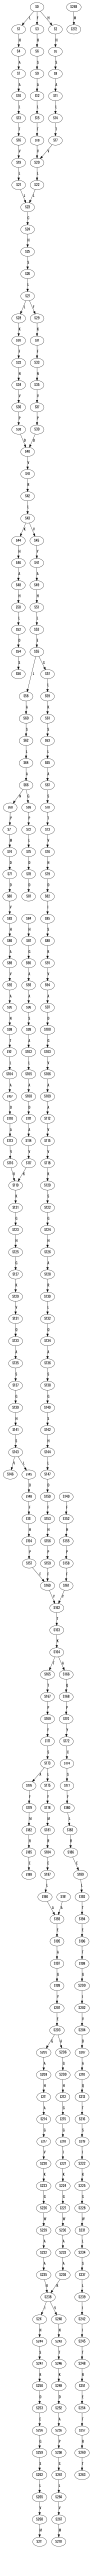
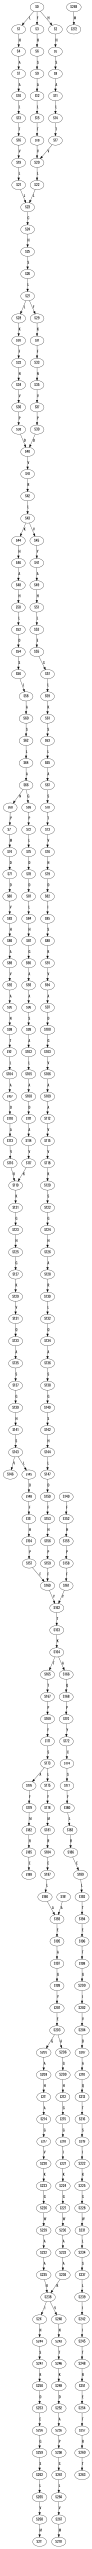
(32, 673) -> (22, 684)
none -> (29, 906)
